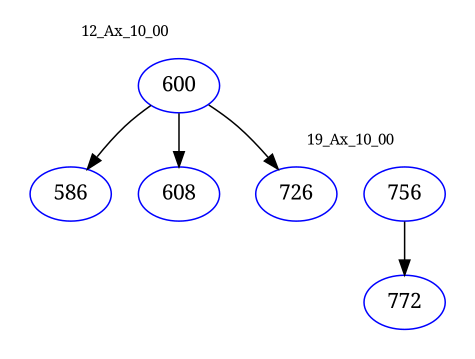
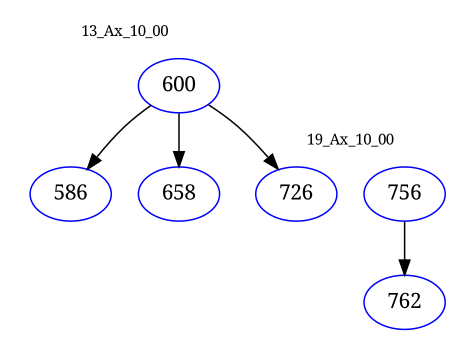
(125, 32) -> (125, 32)
(179, 194) -> (179, 194)
(405, 302) -> (405, 302)
